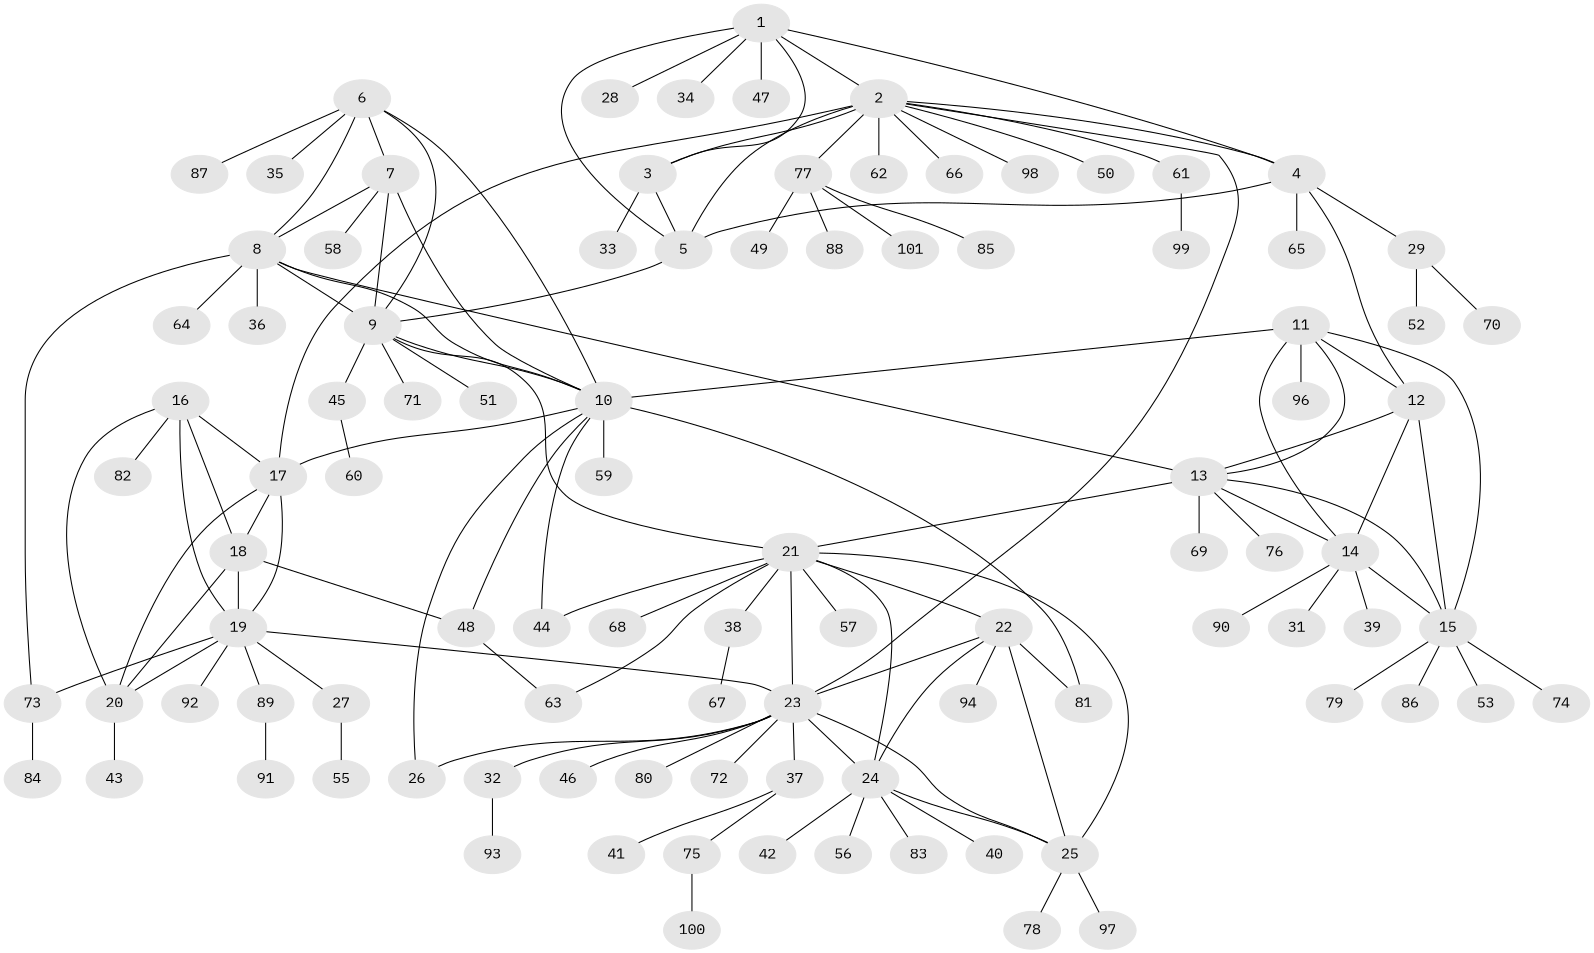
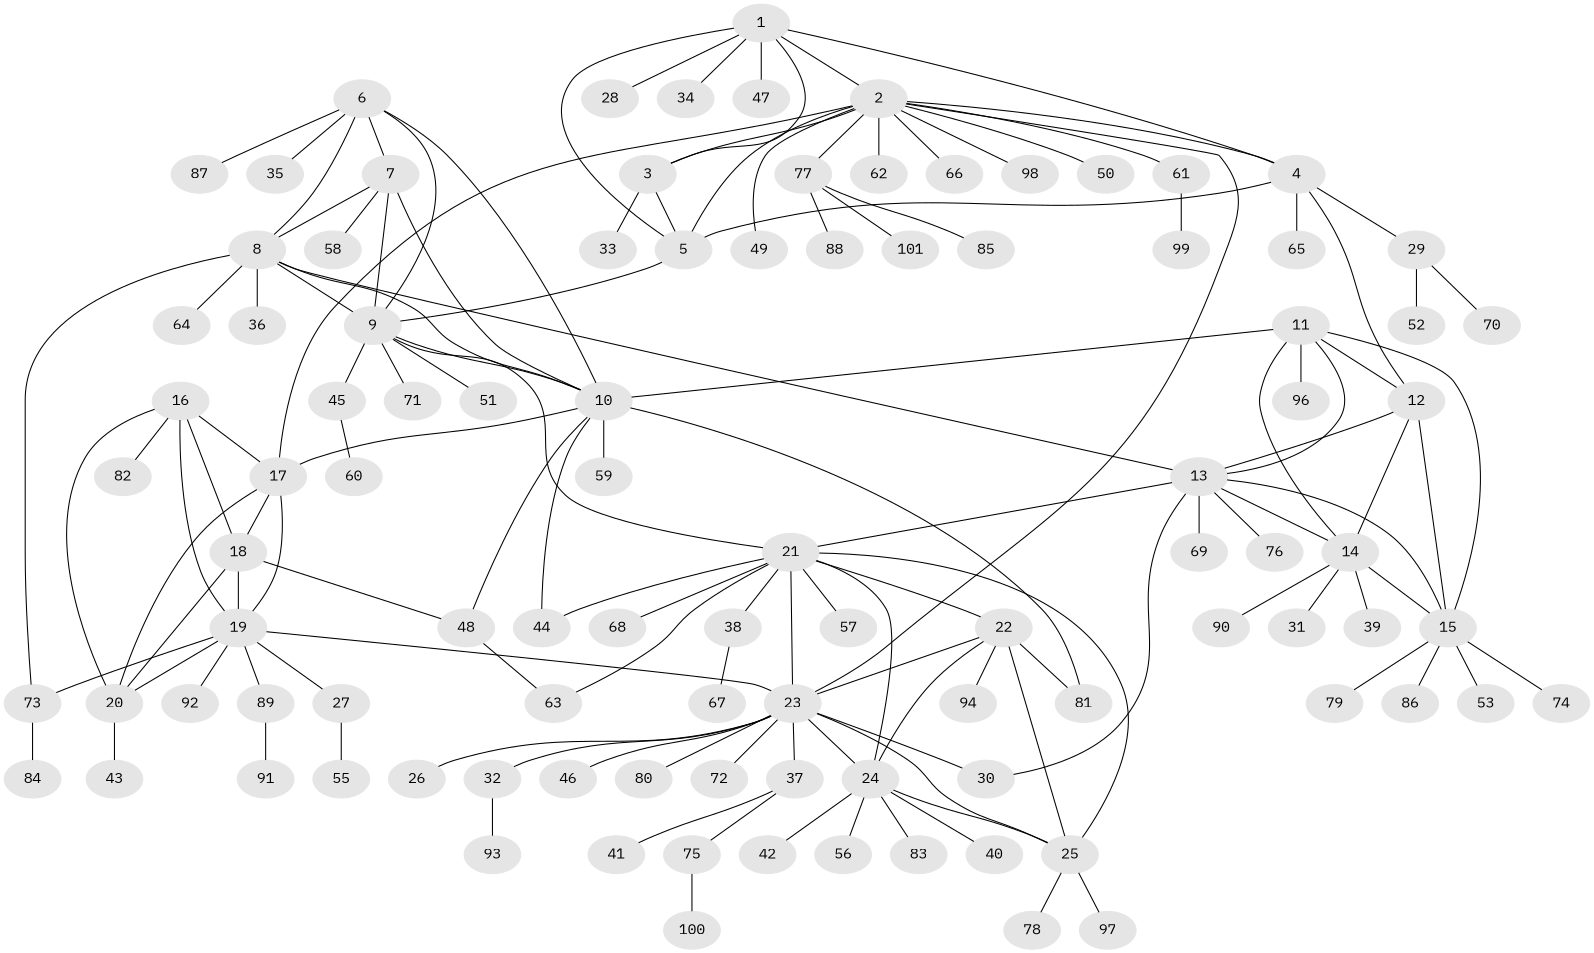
(782, 211) -> (774, 147)
(446, 561) -> none
none -> (986, 779)
